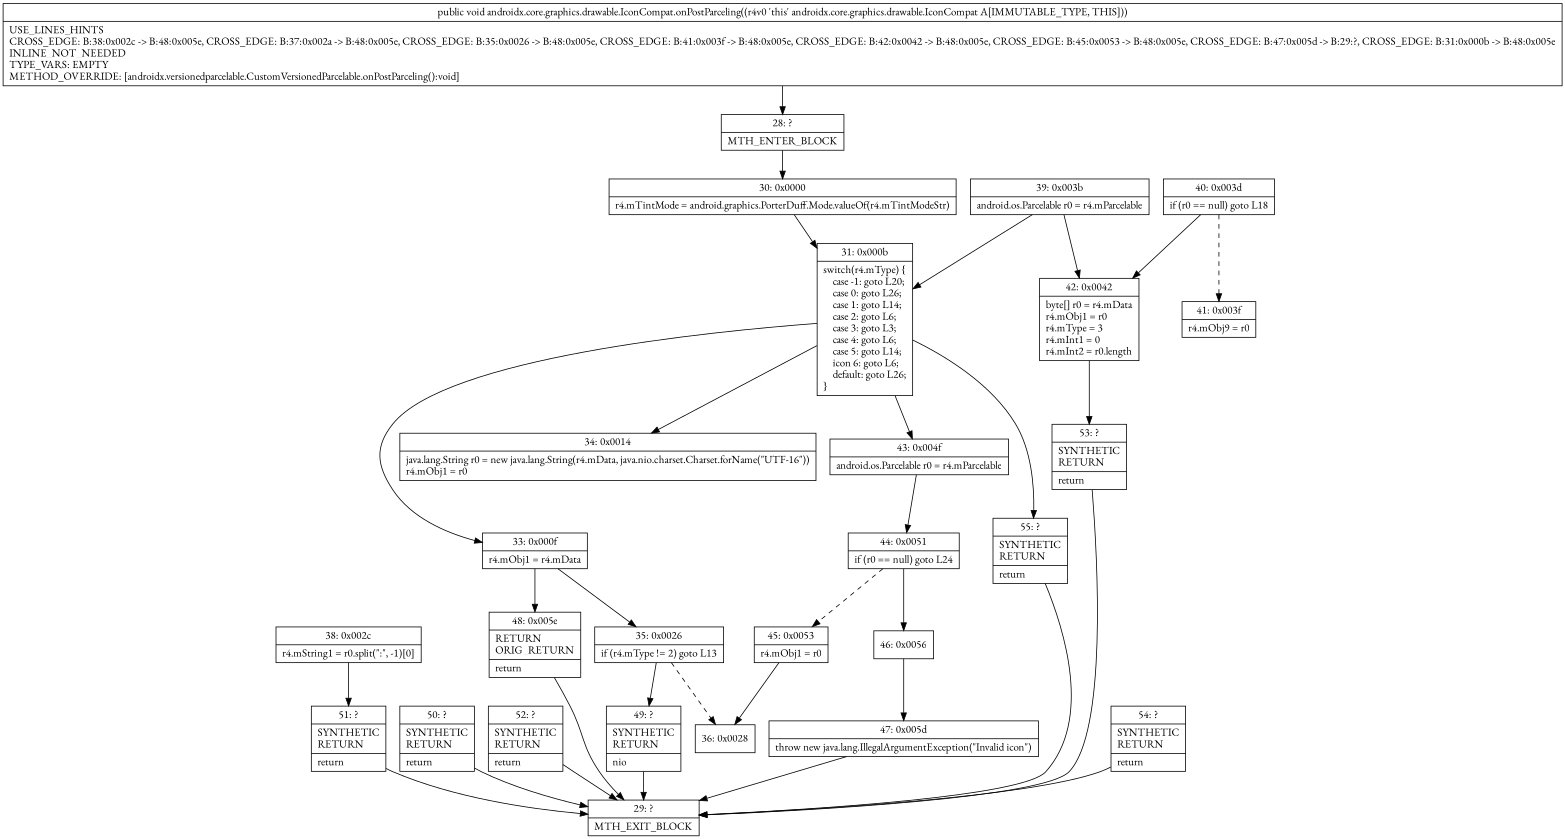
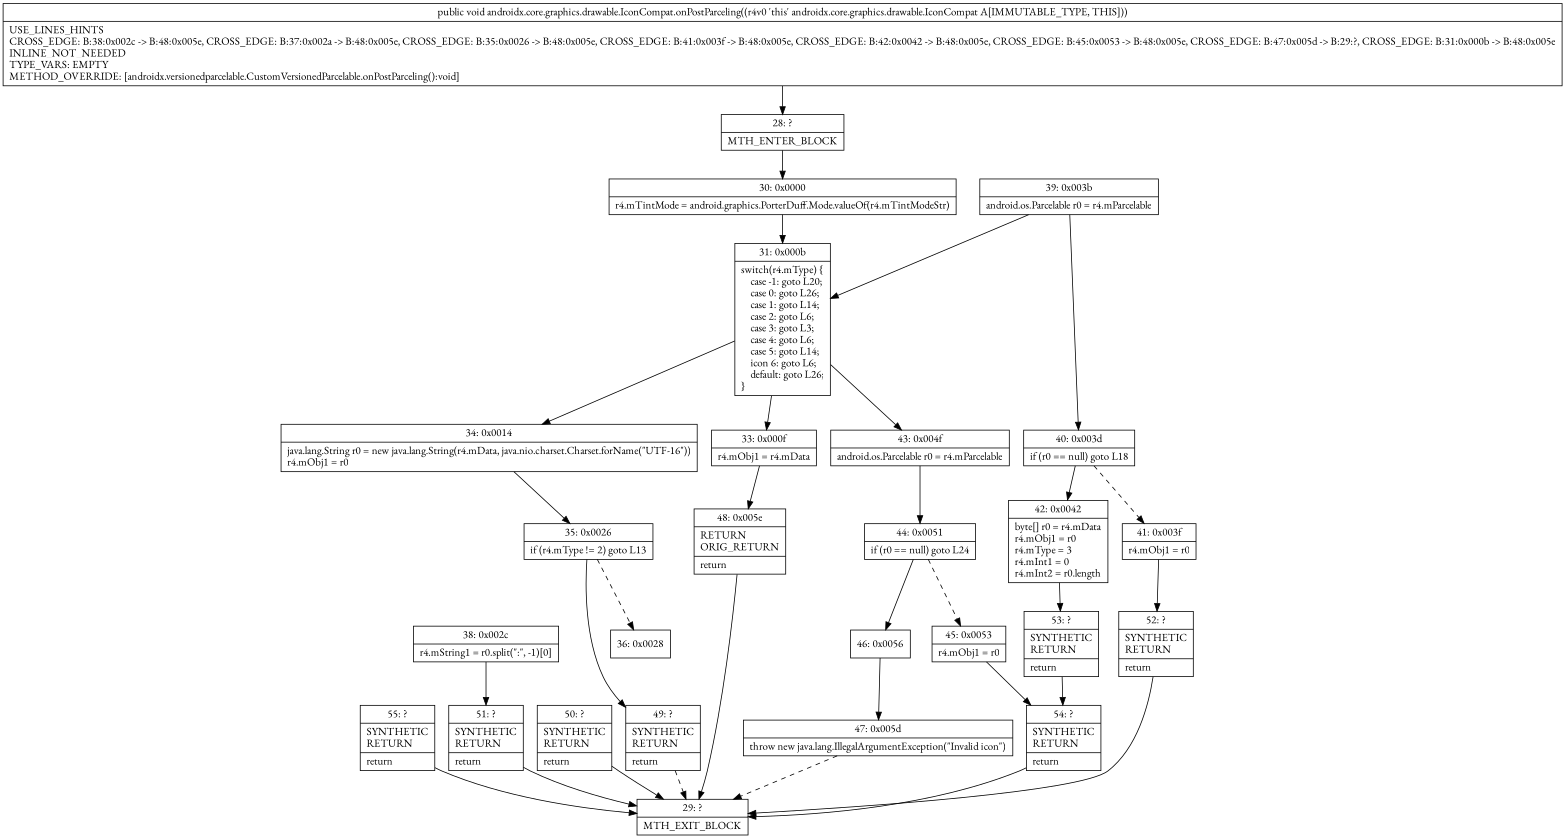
(1071, 243) -> (1074, 318)
(1219, 328) -> (1159, 550)
(1002, 406) -> none
none -> (1158, 581)
(594, 595) -> (539, 495)
(759, 690) -> (1006, 681)
(620, 762) -> (645, 761)
(1063, 775) -> (1062, 687)
(777, 777) -> (789, 776)
(644, 782) -> (679, 781)
